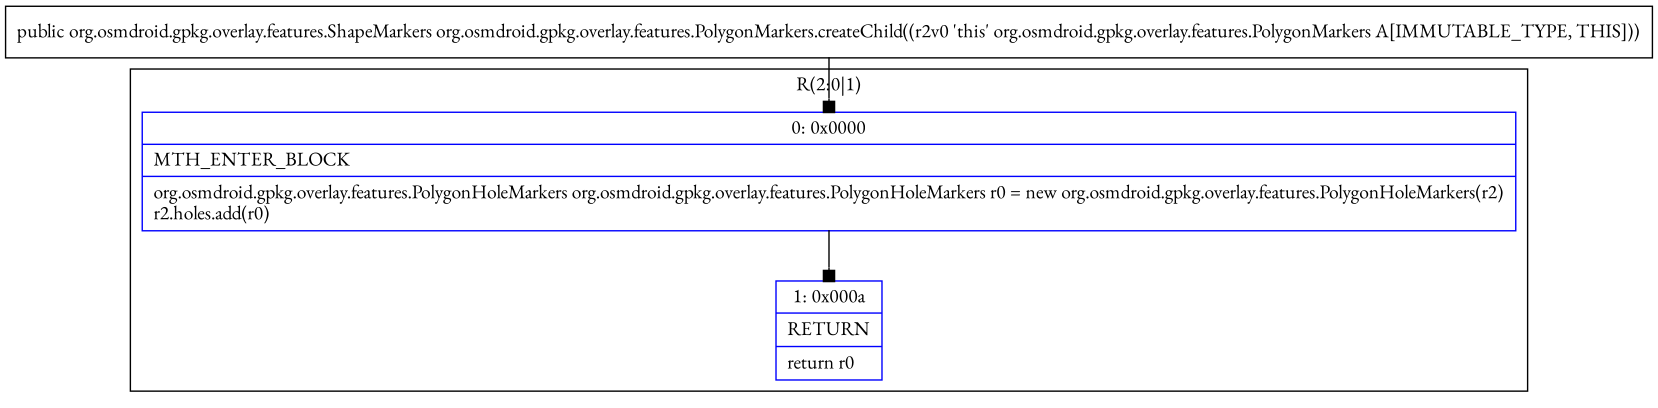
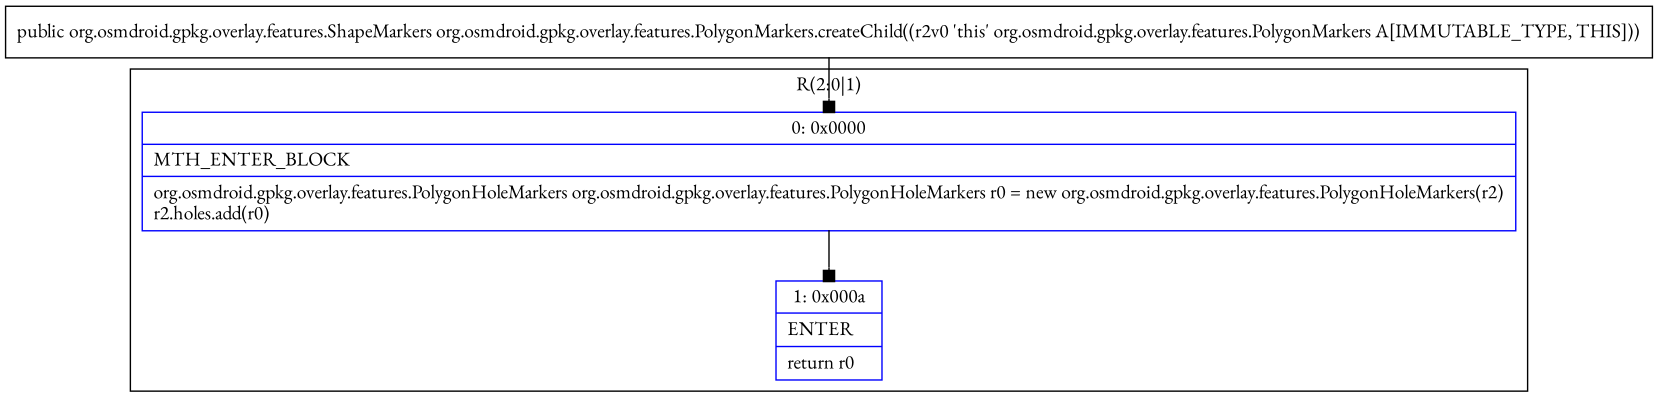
(829, 329) -> (821, 329)
